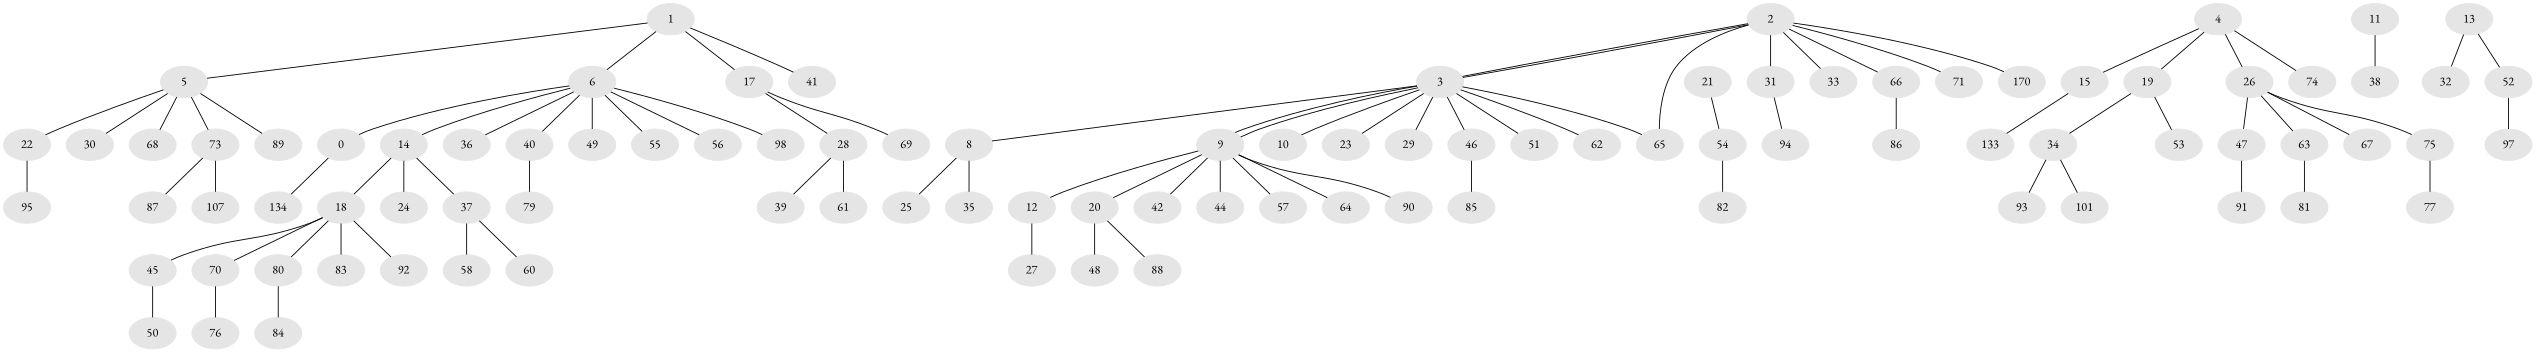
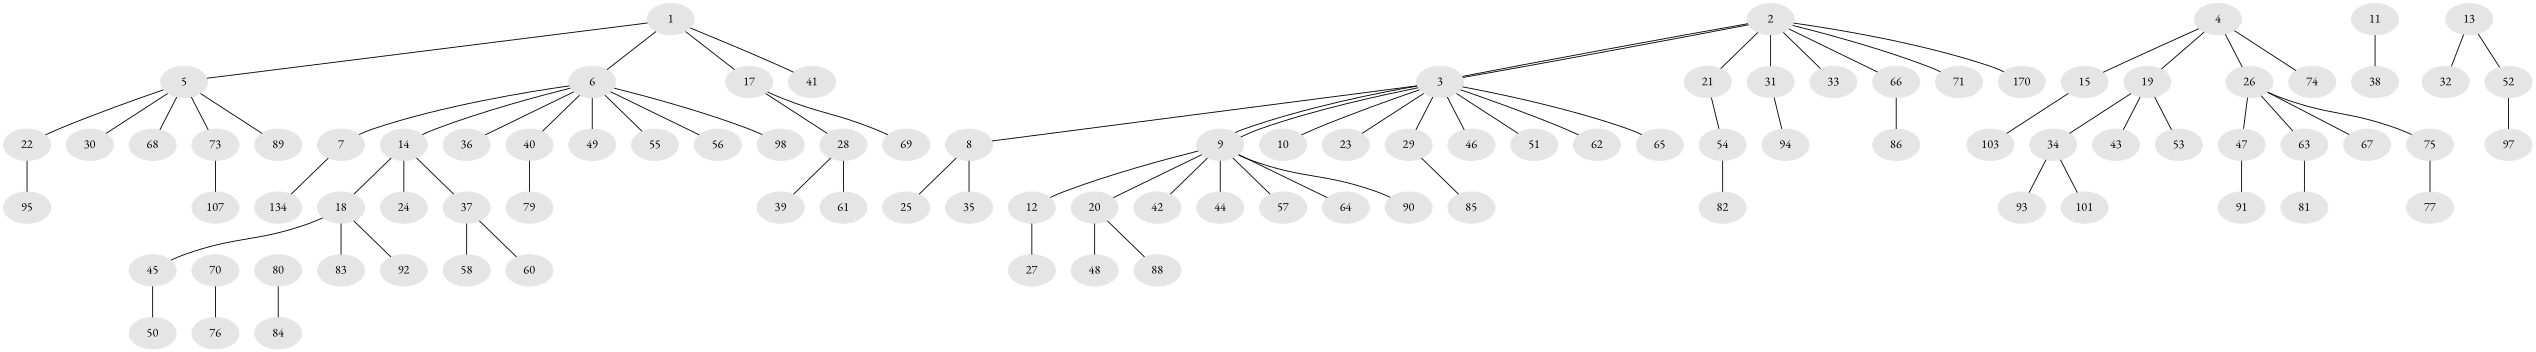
(1683, 59) -> (1739, 51)
(341, 145) -> (341, 145)
(1990, 145) -> (1990, 145)
none -> (2116, 145)
(1471, 176) -> (1440, 176)
(153, 208) -> none
(278, 239) -> none
(310, 239) -> none
